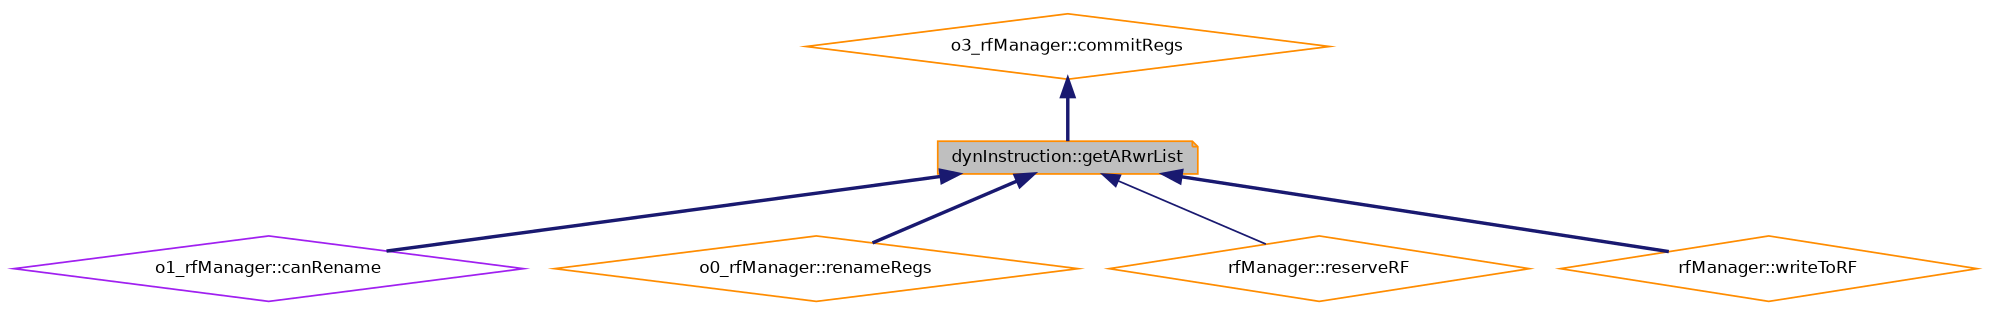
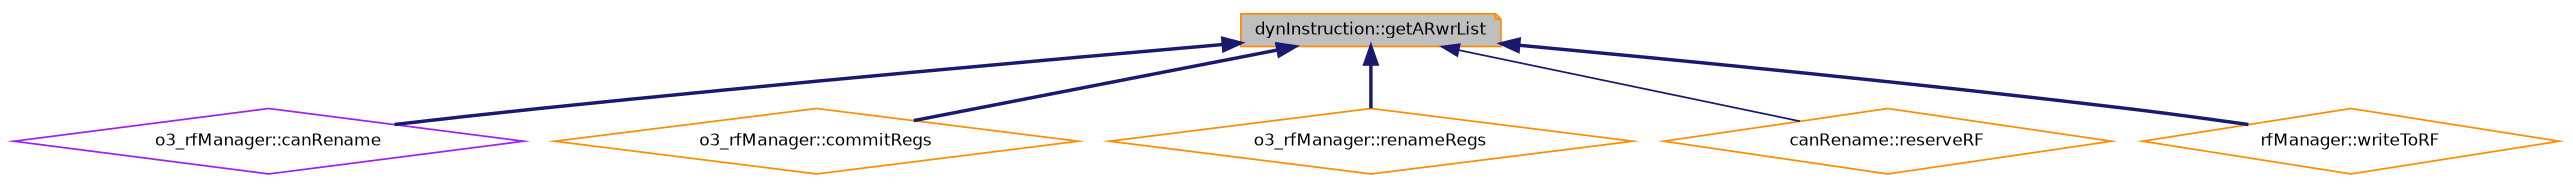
(1068, 119) -> (1096, 85)
(269, 269) -> (269, 141)
(816, 269) -> (1371, 141)
(1319, 269) -> (1888, 141)
